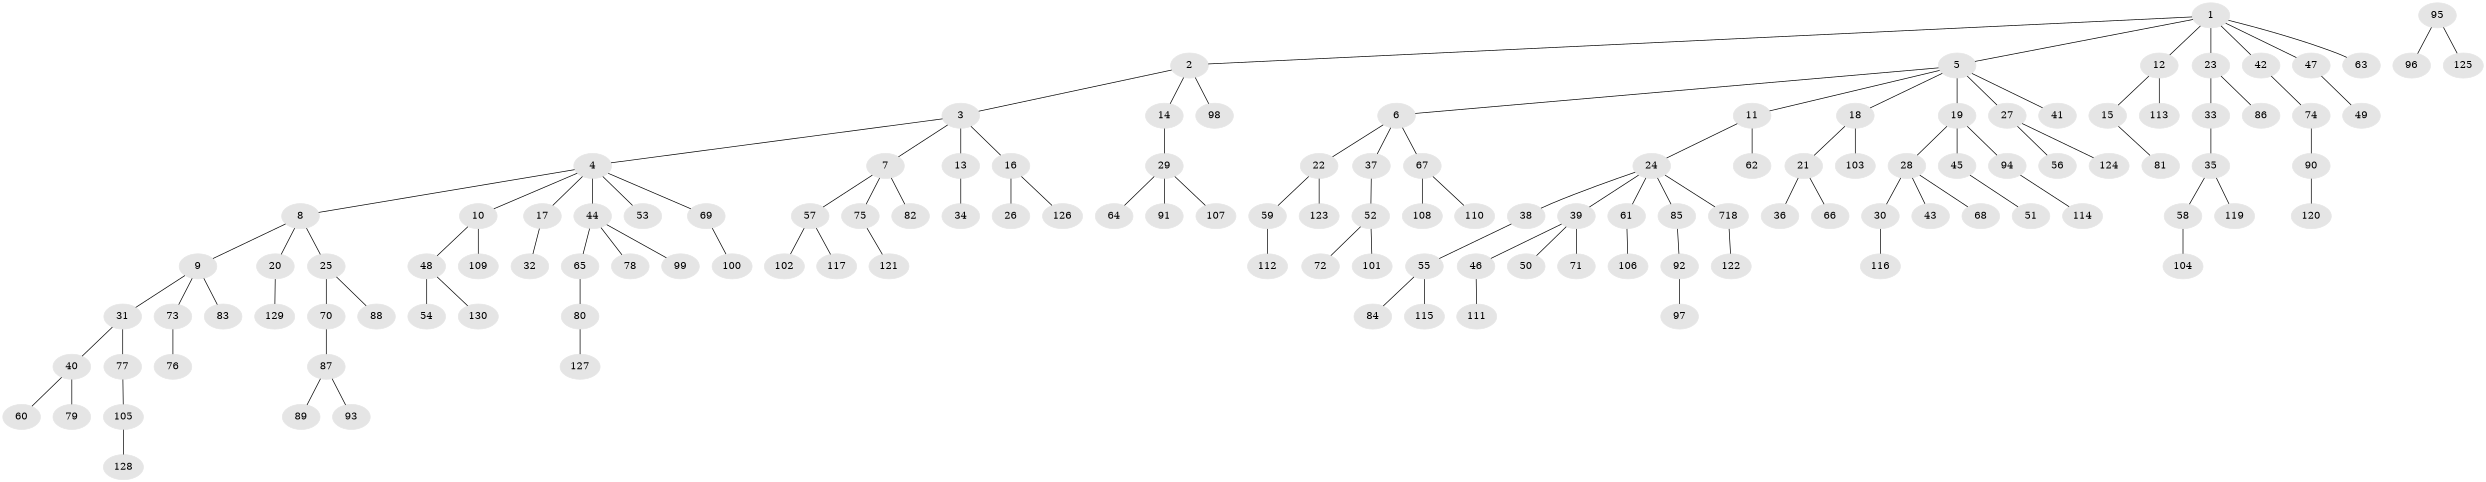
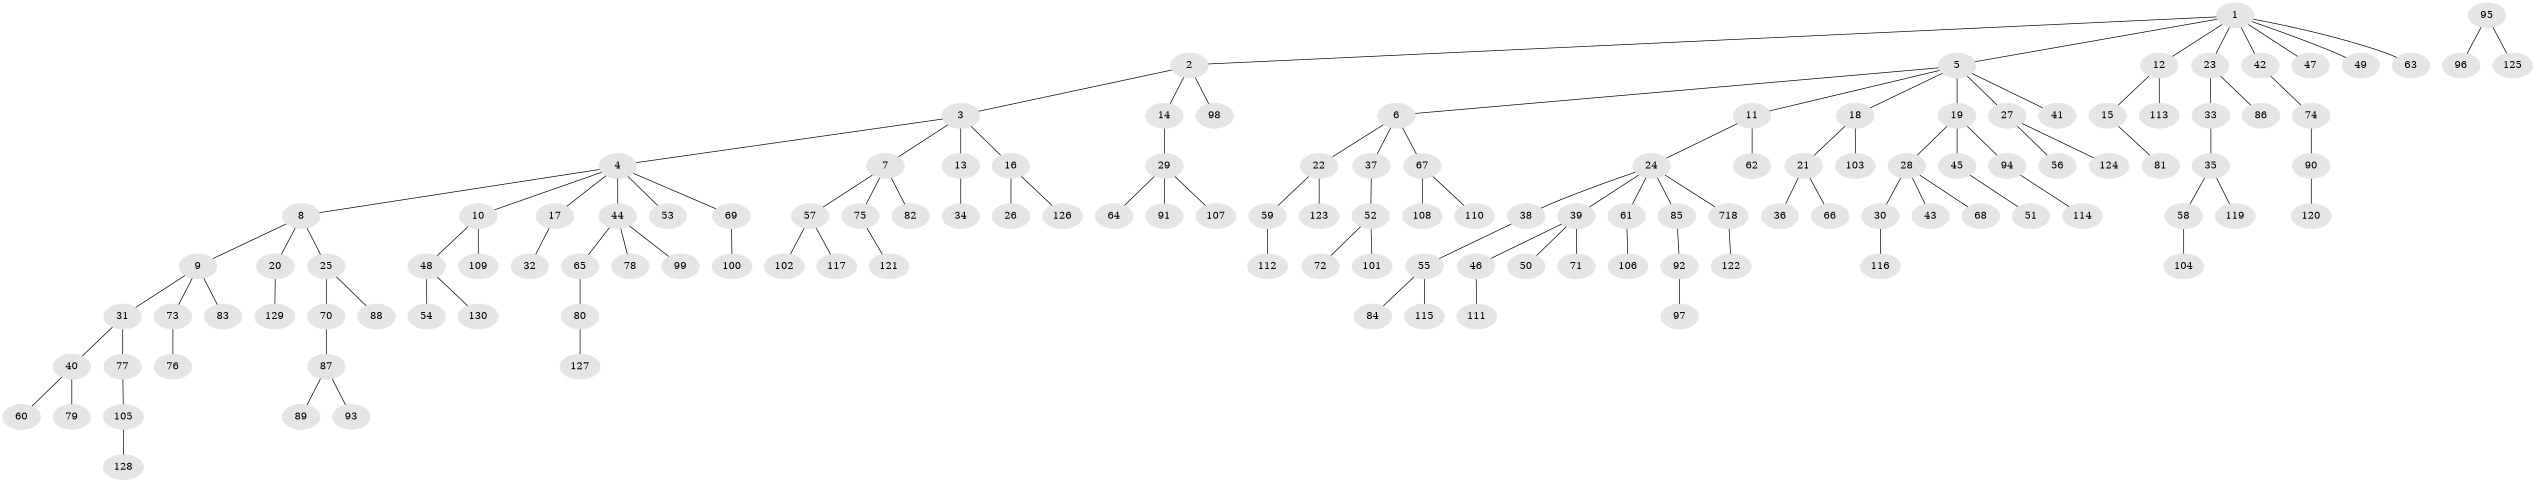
(2336, 91) -> (2299, 39)
